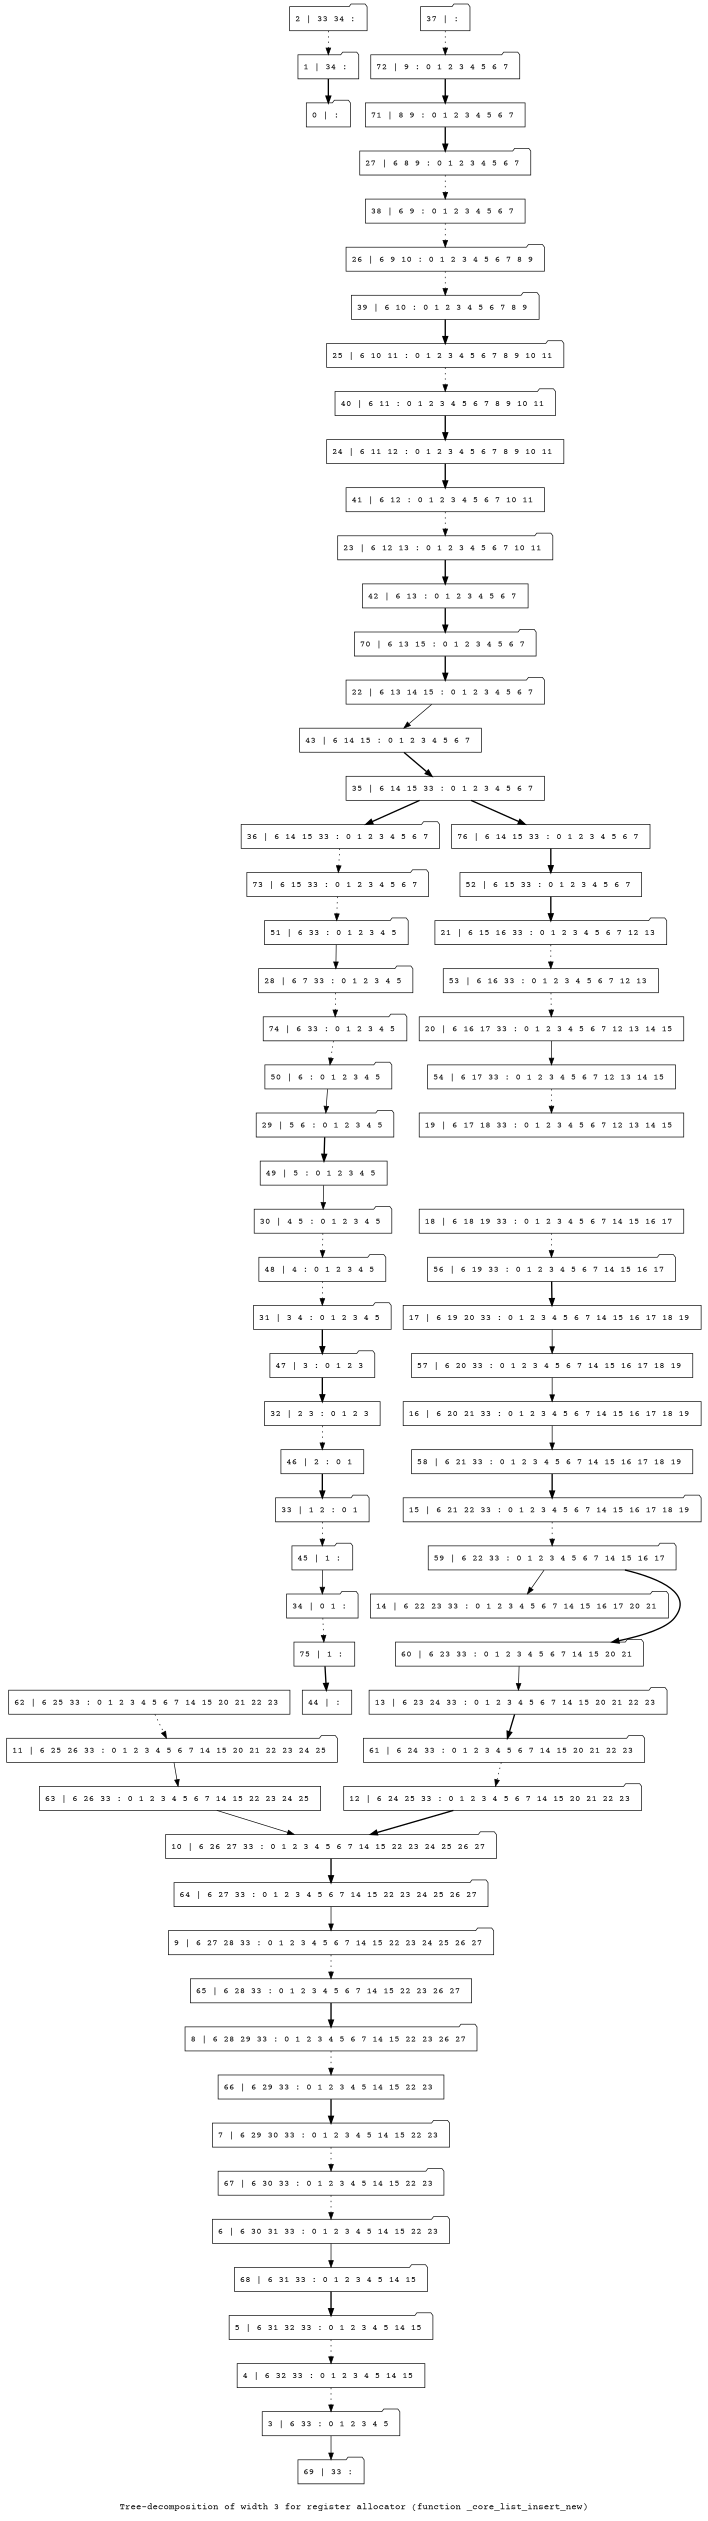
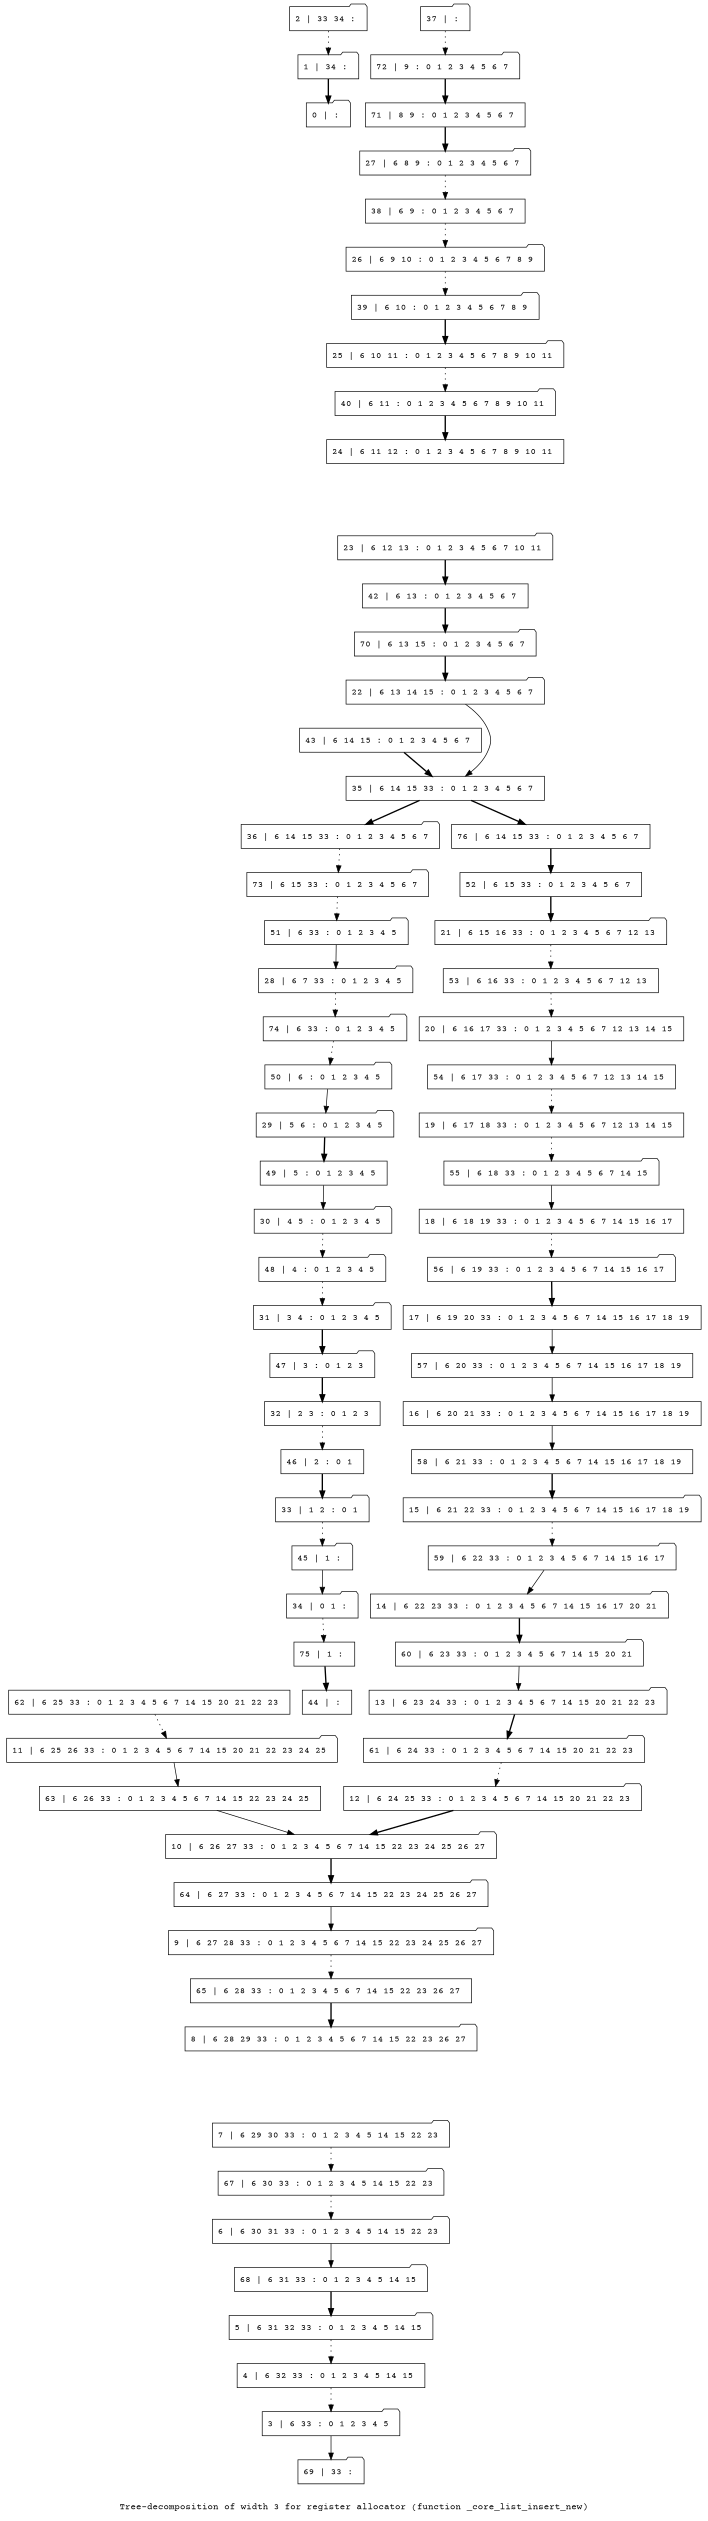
(445, 500) -> none
(420, 714) -> (490, 737)
none -> (551, 1173)
(679, 1608) -> (519, 1627)
(331, 2087) -> none
